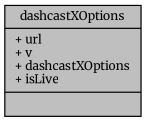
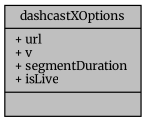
(73, 66) -> (71, 66)
